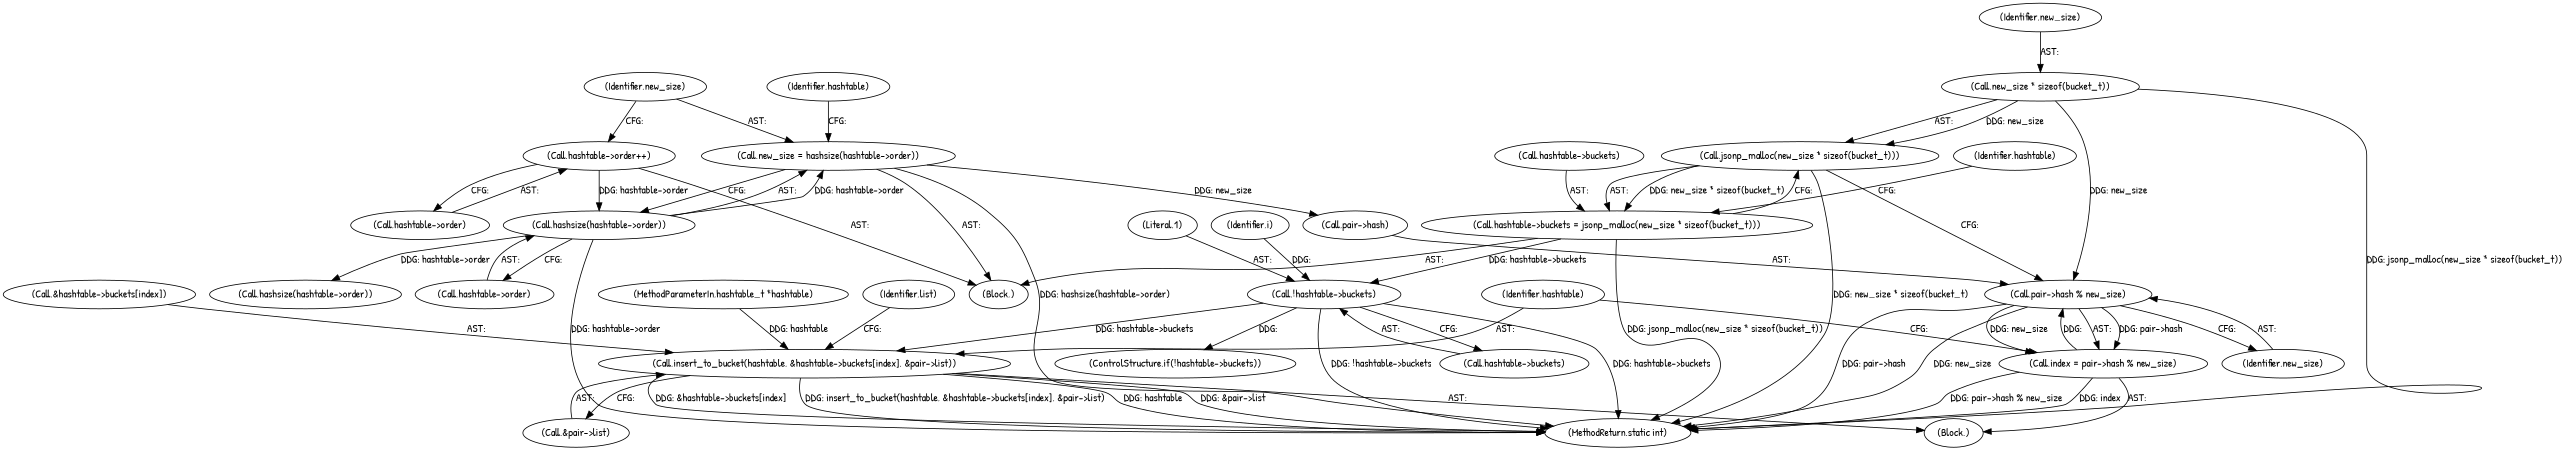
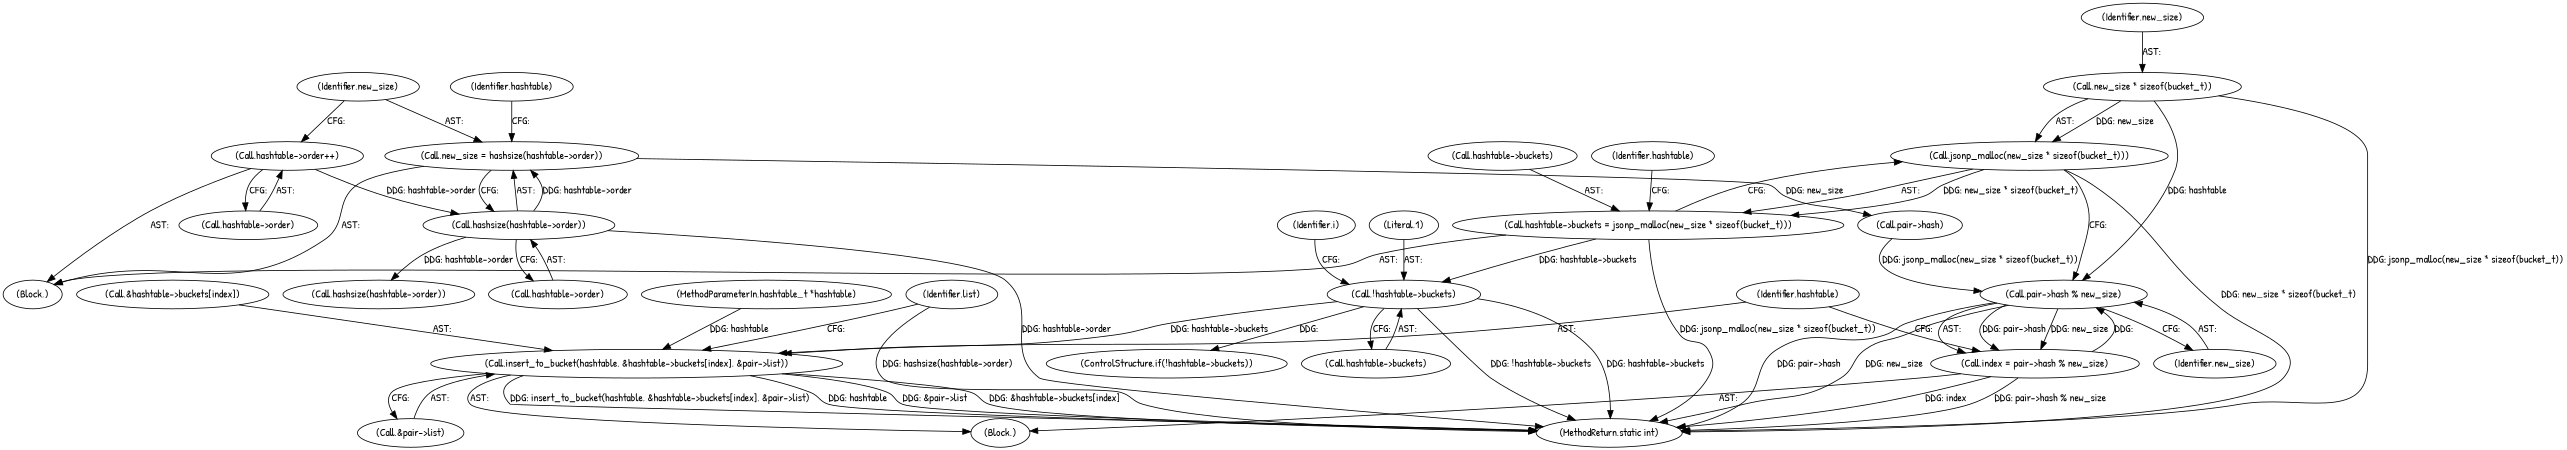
(2119, 191) -> (2197, 191)
(1303, 260) -> (1332, 260)
(1783, 260) -> (1980, 260)
(1039, 367) -> (1155, 407)
